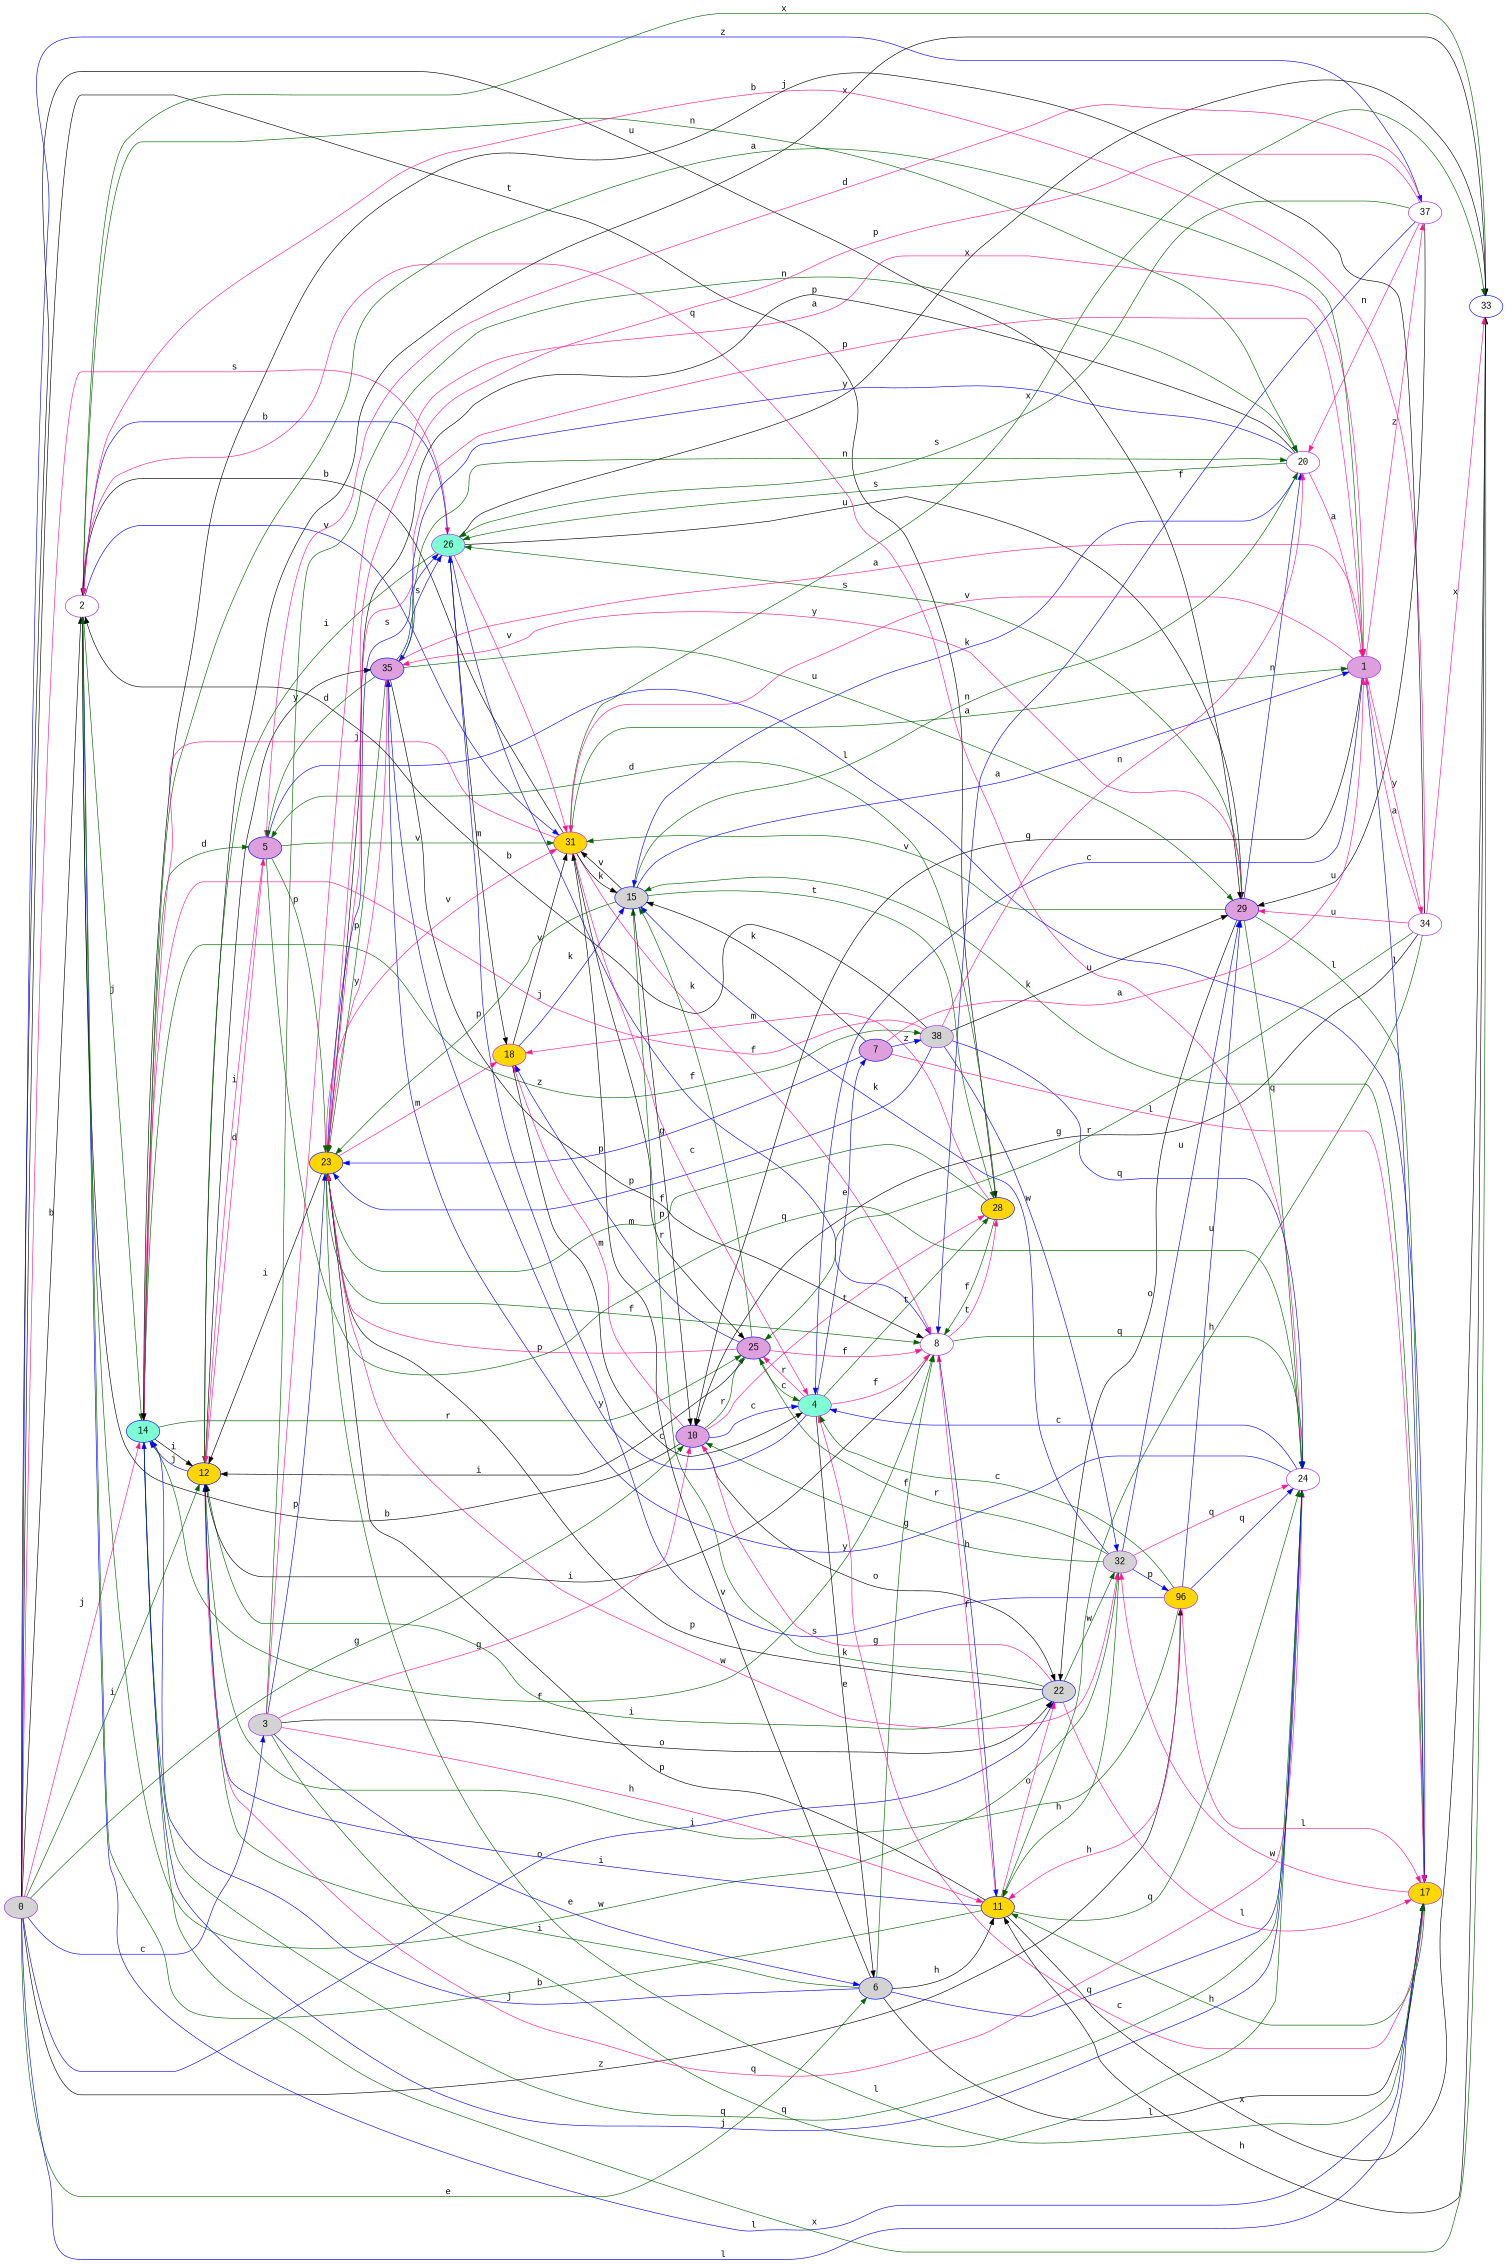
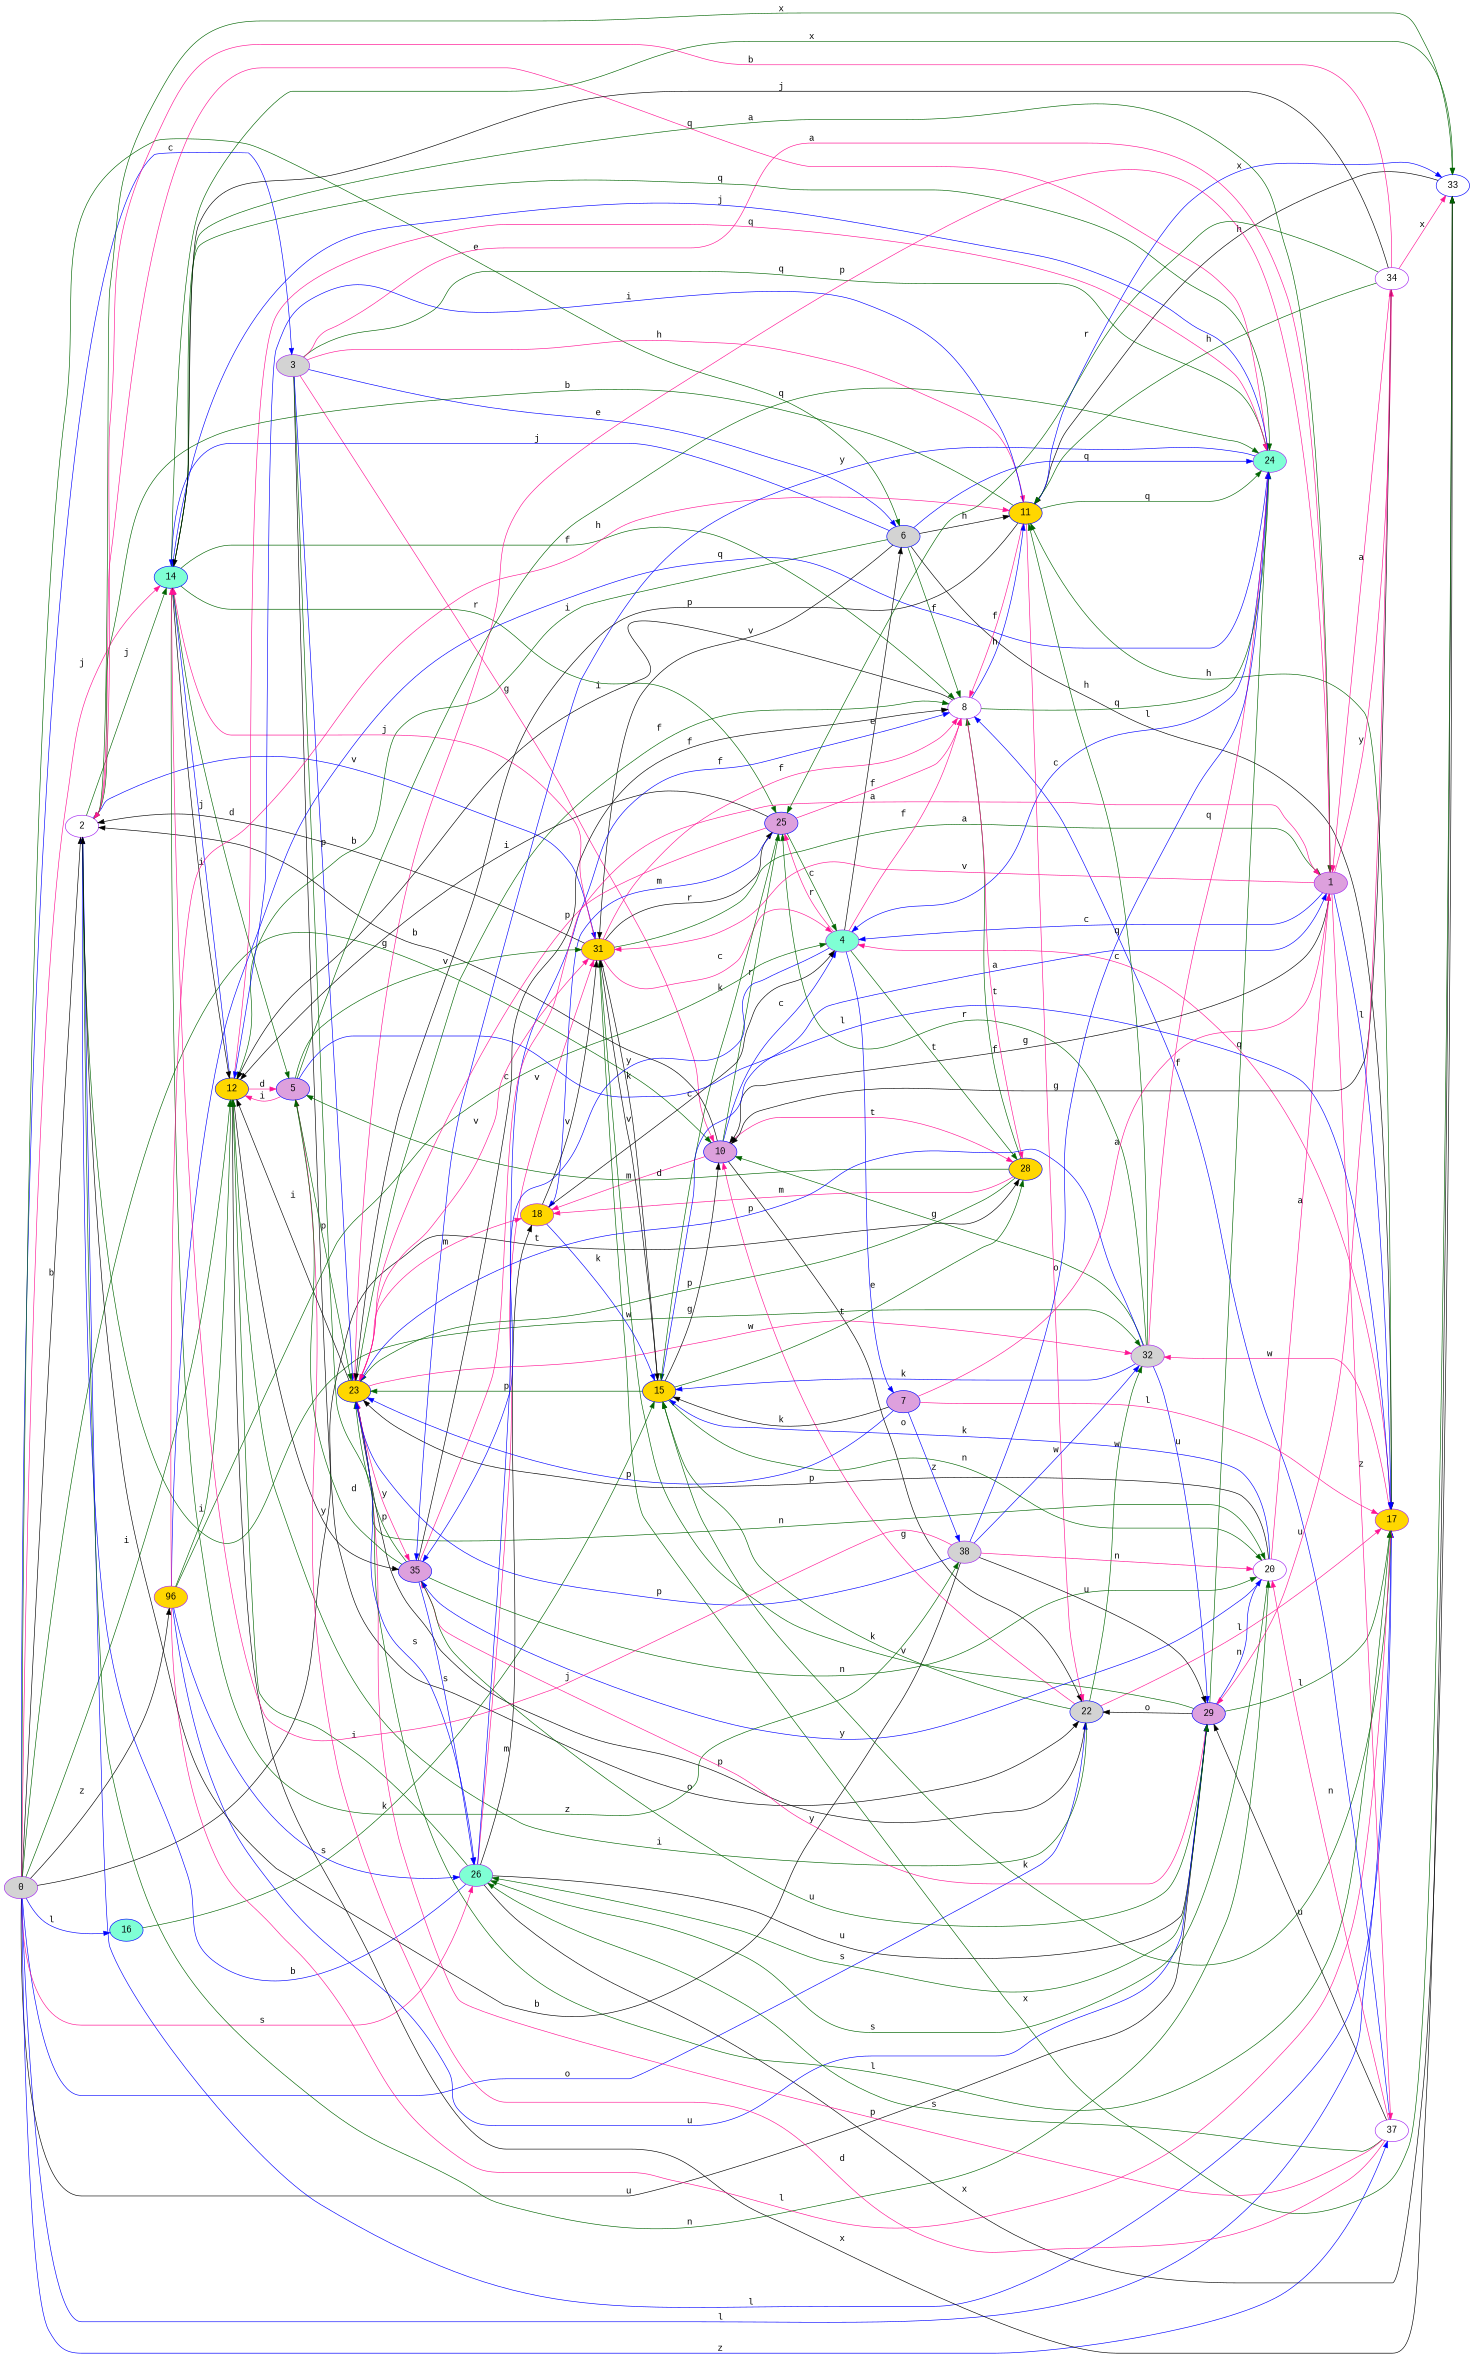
(631, 898) -> (659, 1391)
(1303, 1479) -> (1270, 461)
(1465, 1483) -> (1162, 234)
(1148, 1578) -> (796, 1200)
none -> (126, 1930)
